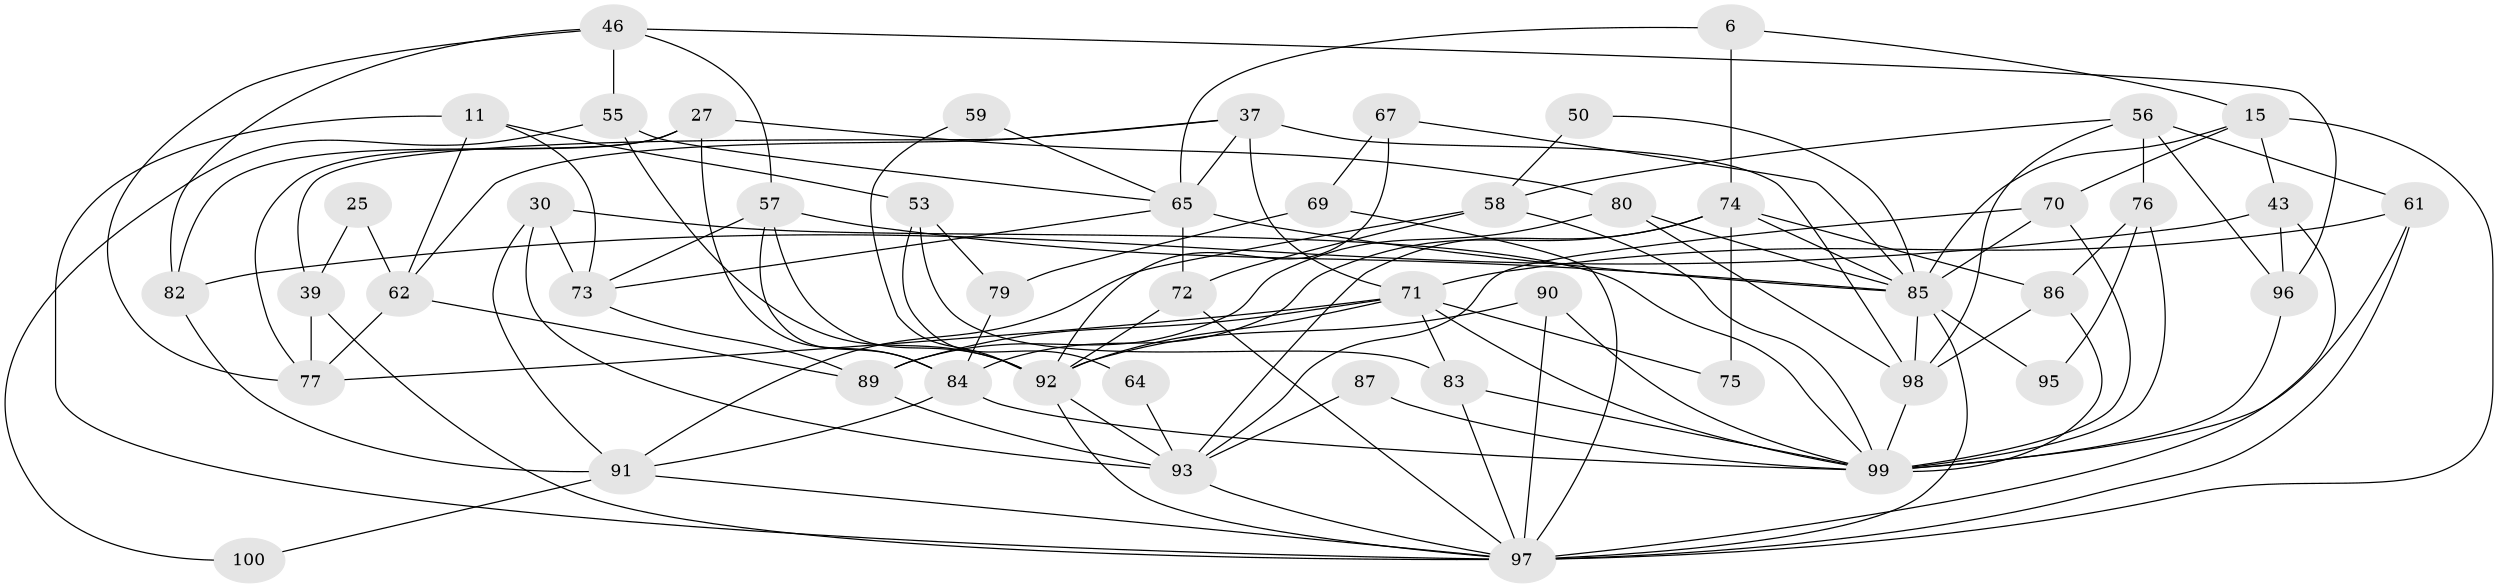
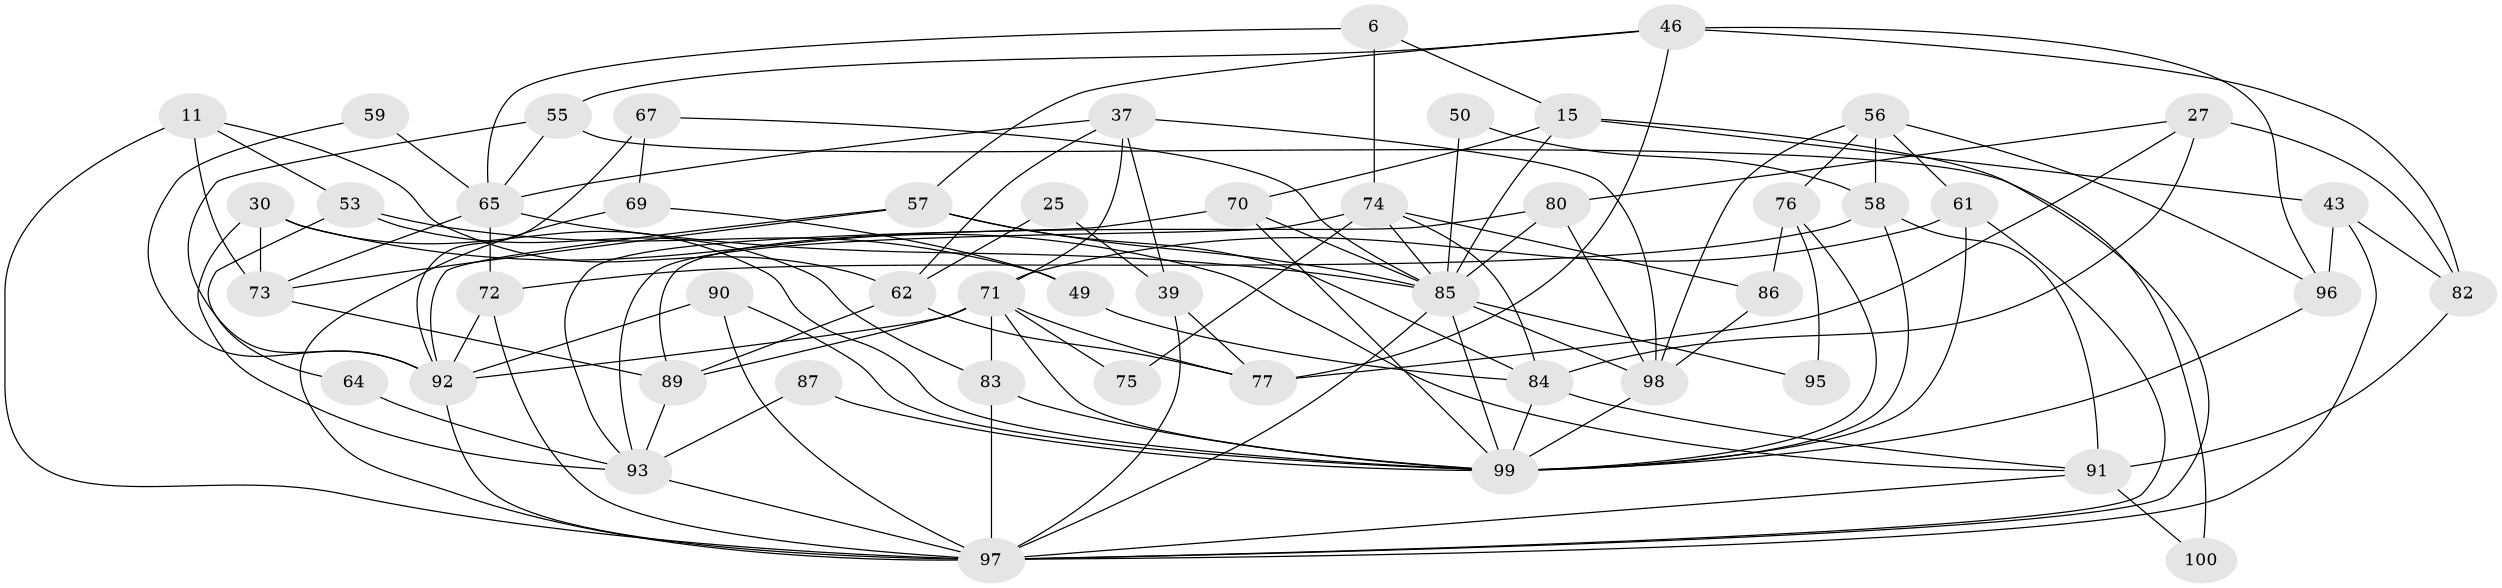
(1000, 294) -> (1080, 294)
(2086, 413) -> (1477, 386)
(1124, 433) -> none
